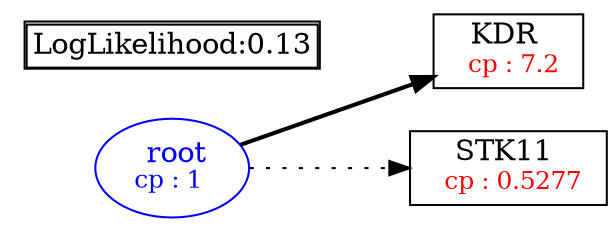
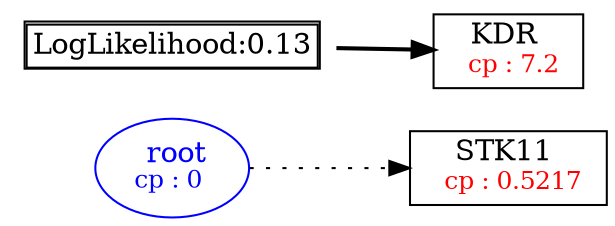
(327, 114) -> (374, 49)
(172, 180) -> (172, 180)
(514, 182) -> (514, 182)
